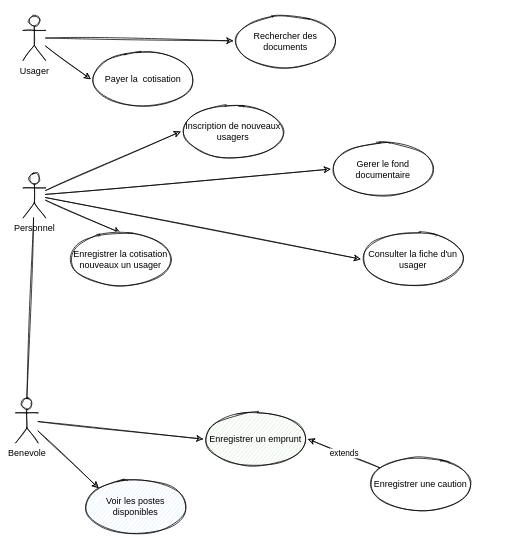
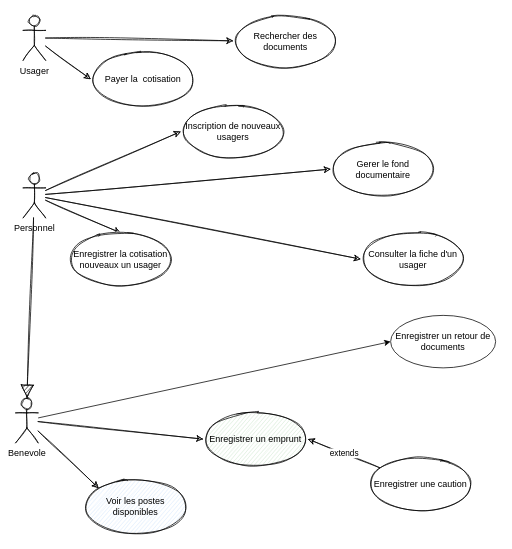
none -> (443, 342)
none -> (211, 380)
(27, 389) -> (27, 383)
